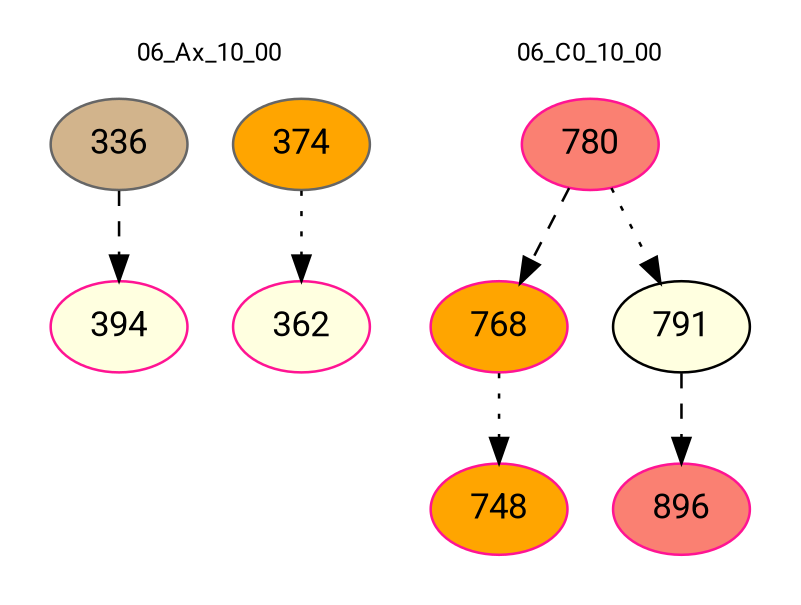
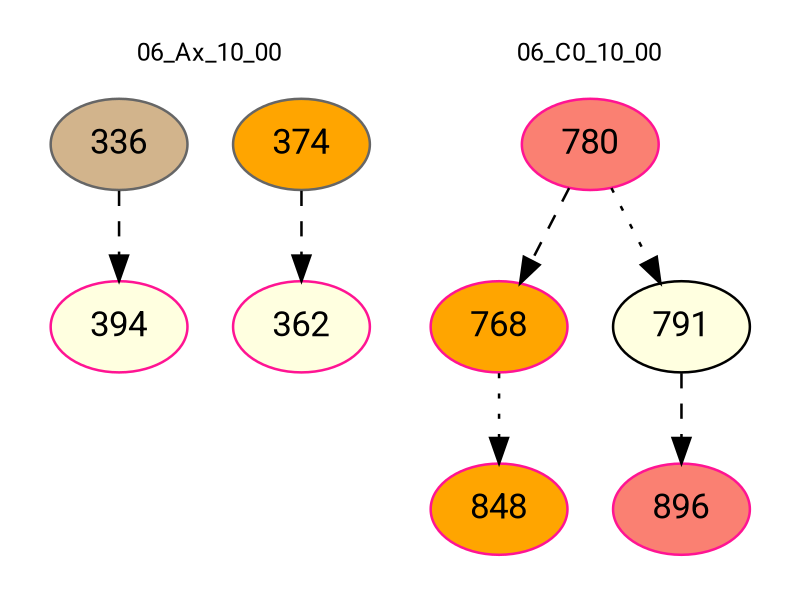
(301, 223) -> (301, 223)
(499, 509) -> (499, 509)
